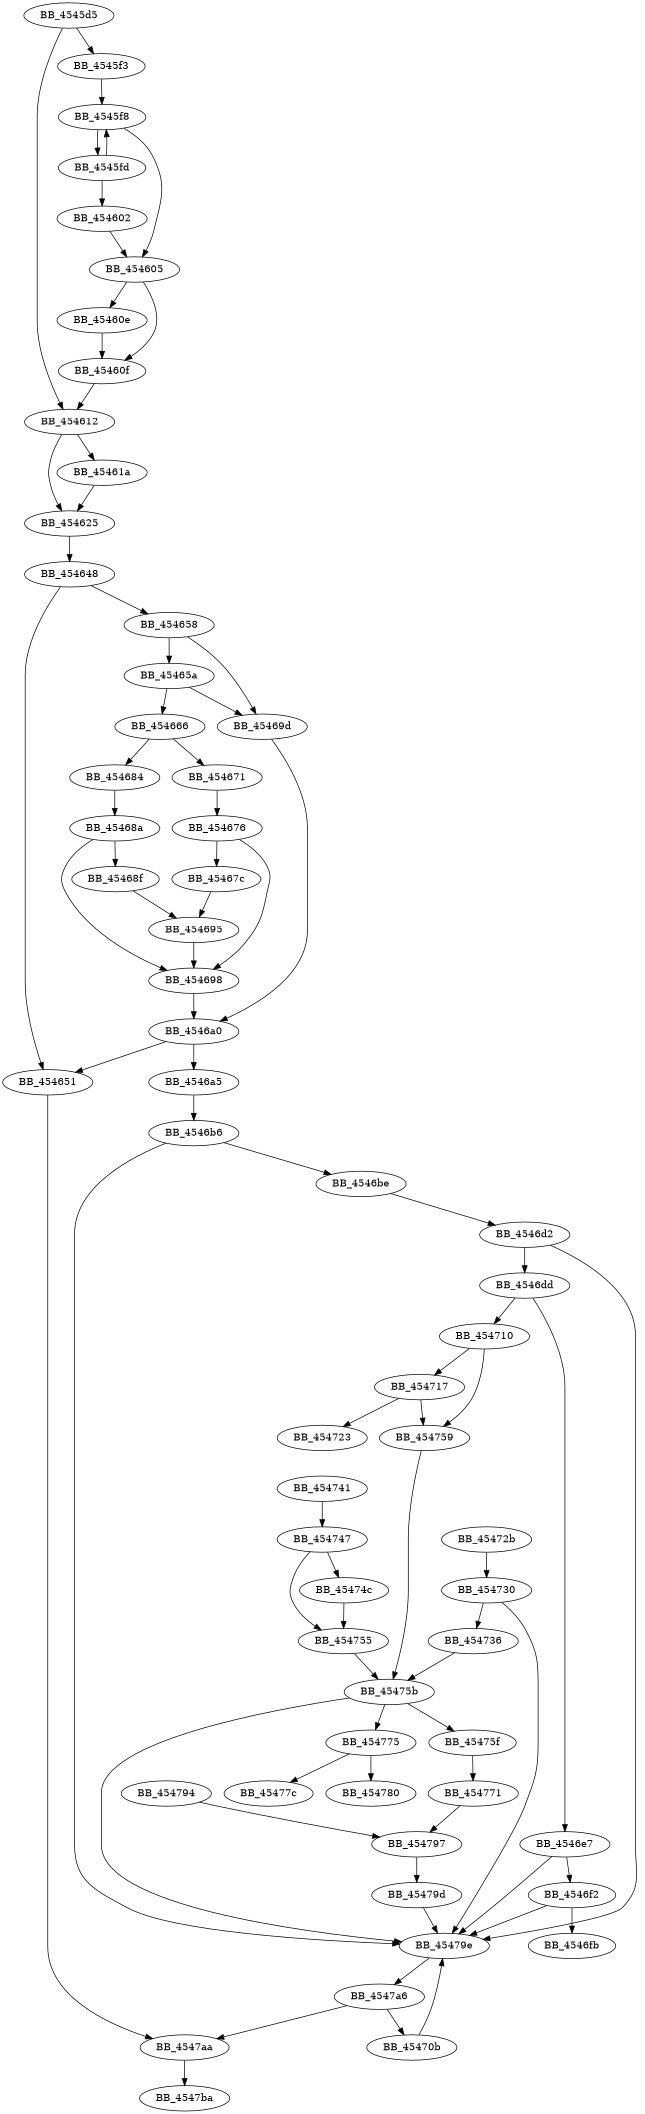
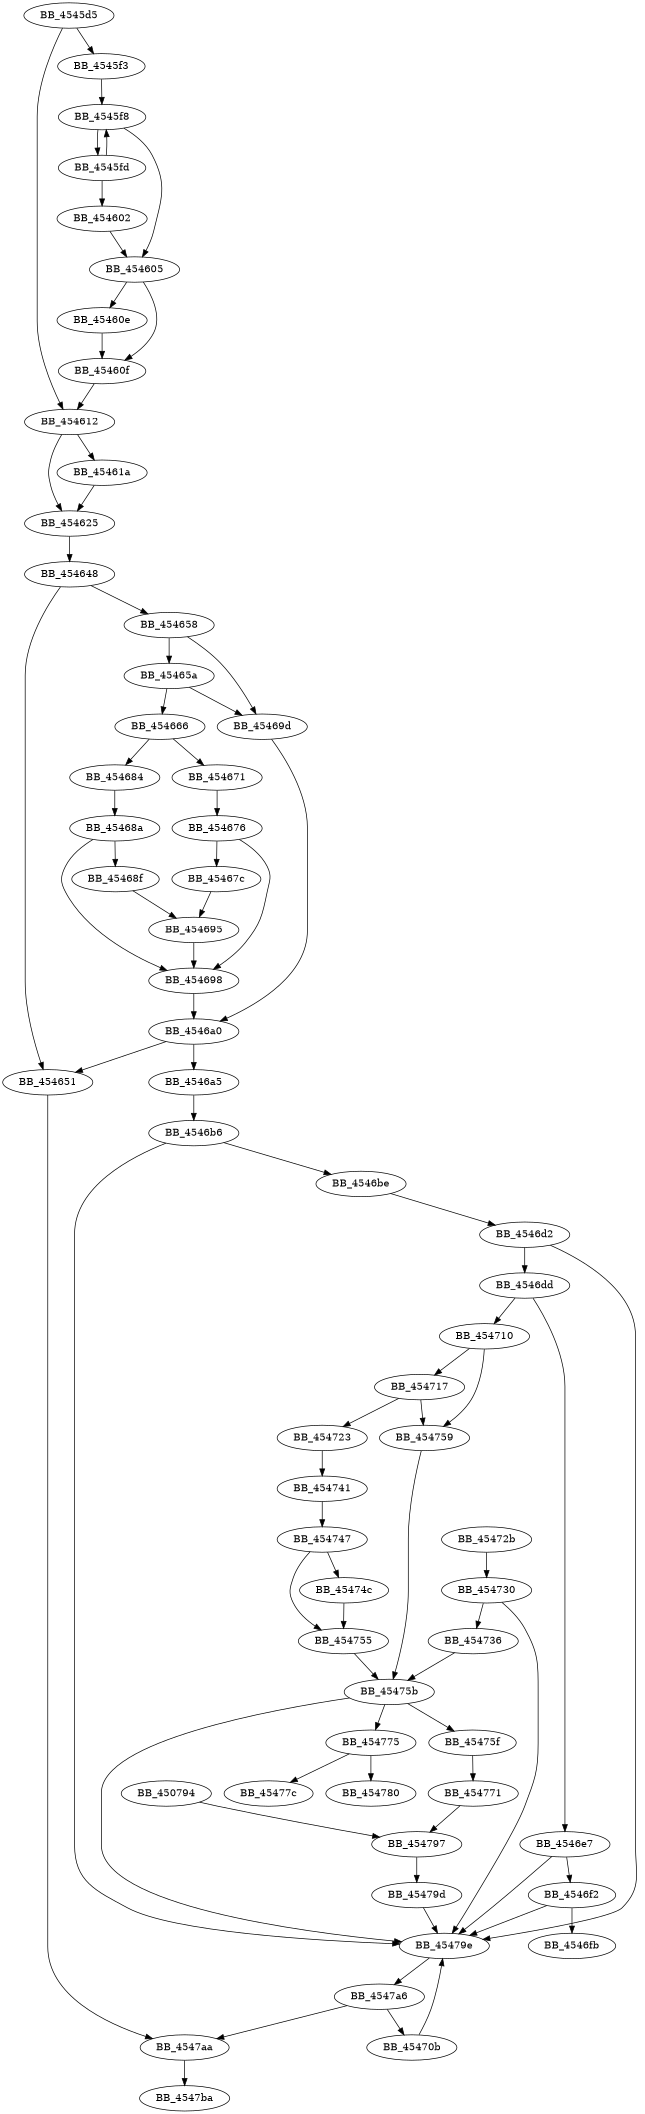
none -> (322, 1460)
(166, 1794) -> (166, 1794)
